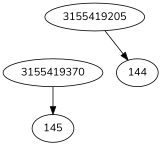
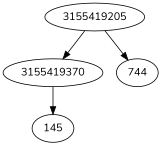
none -> (76, 42)
(137, 73) -> (137, 73)
